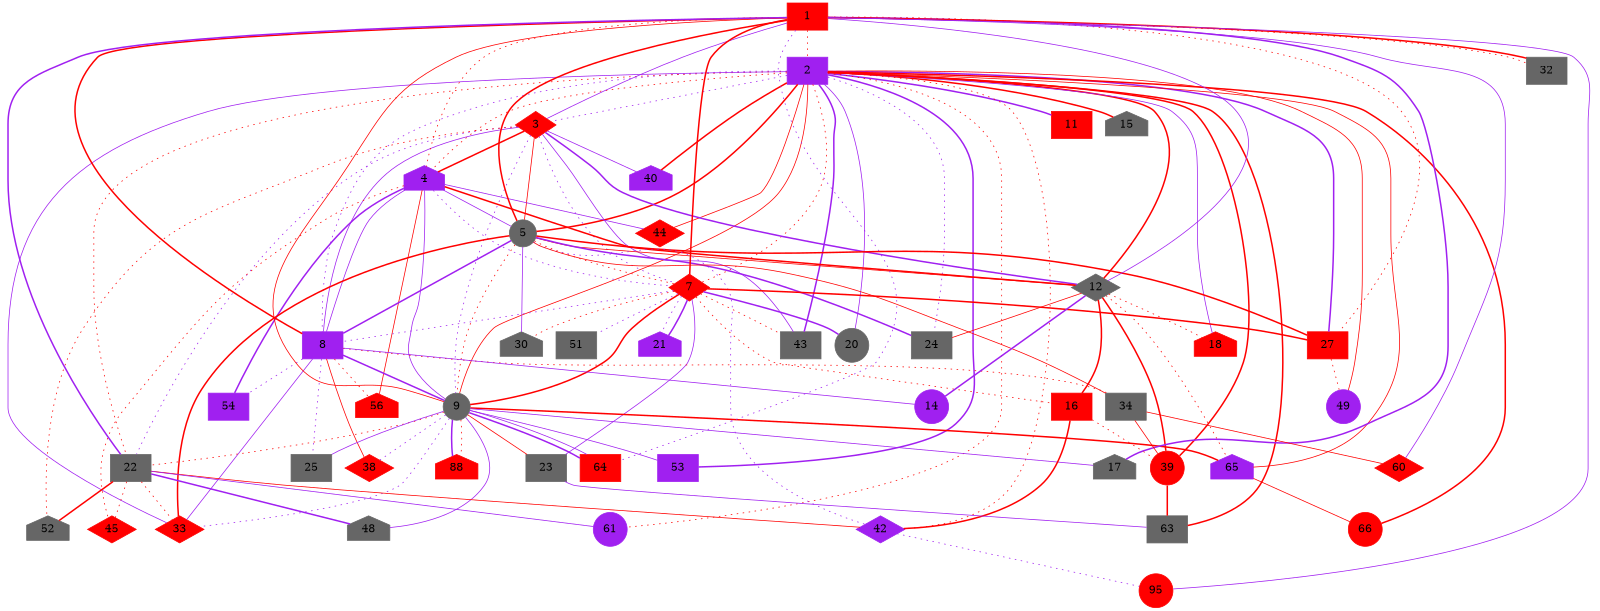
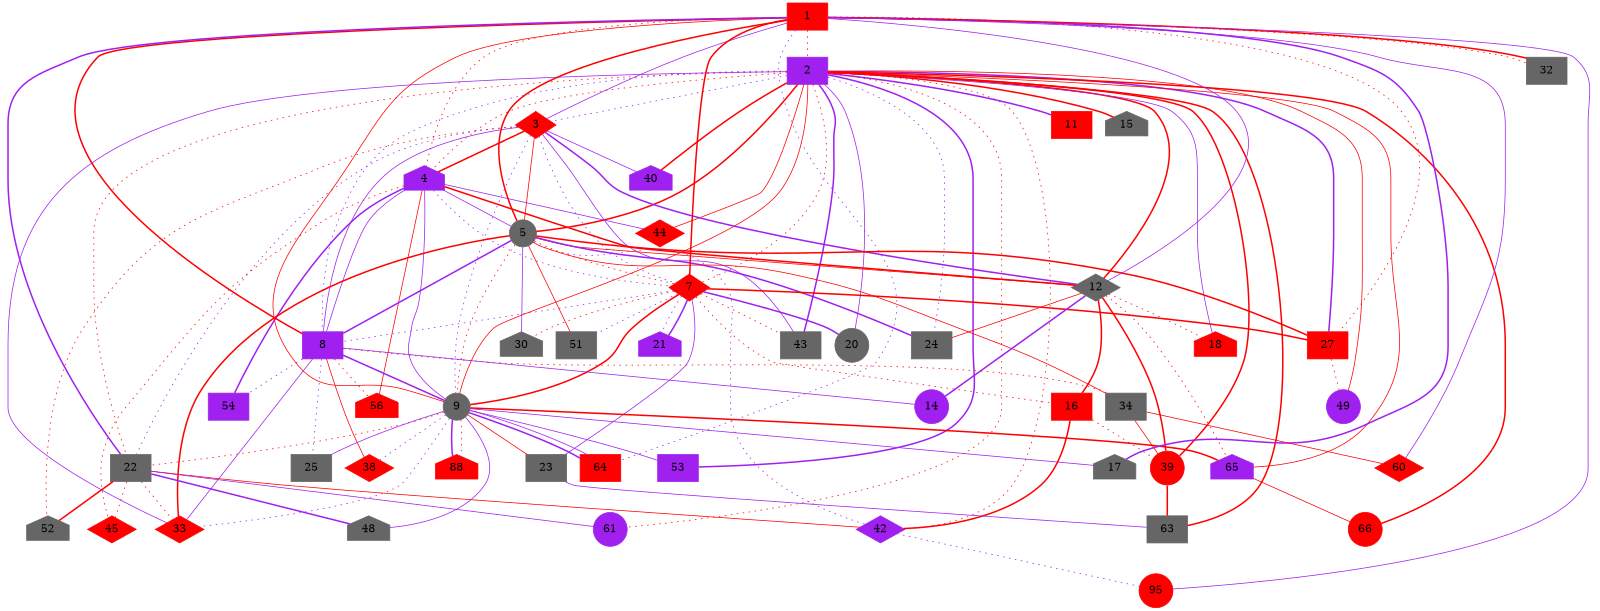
none -> (549, 289)
